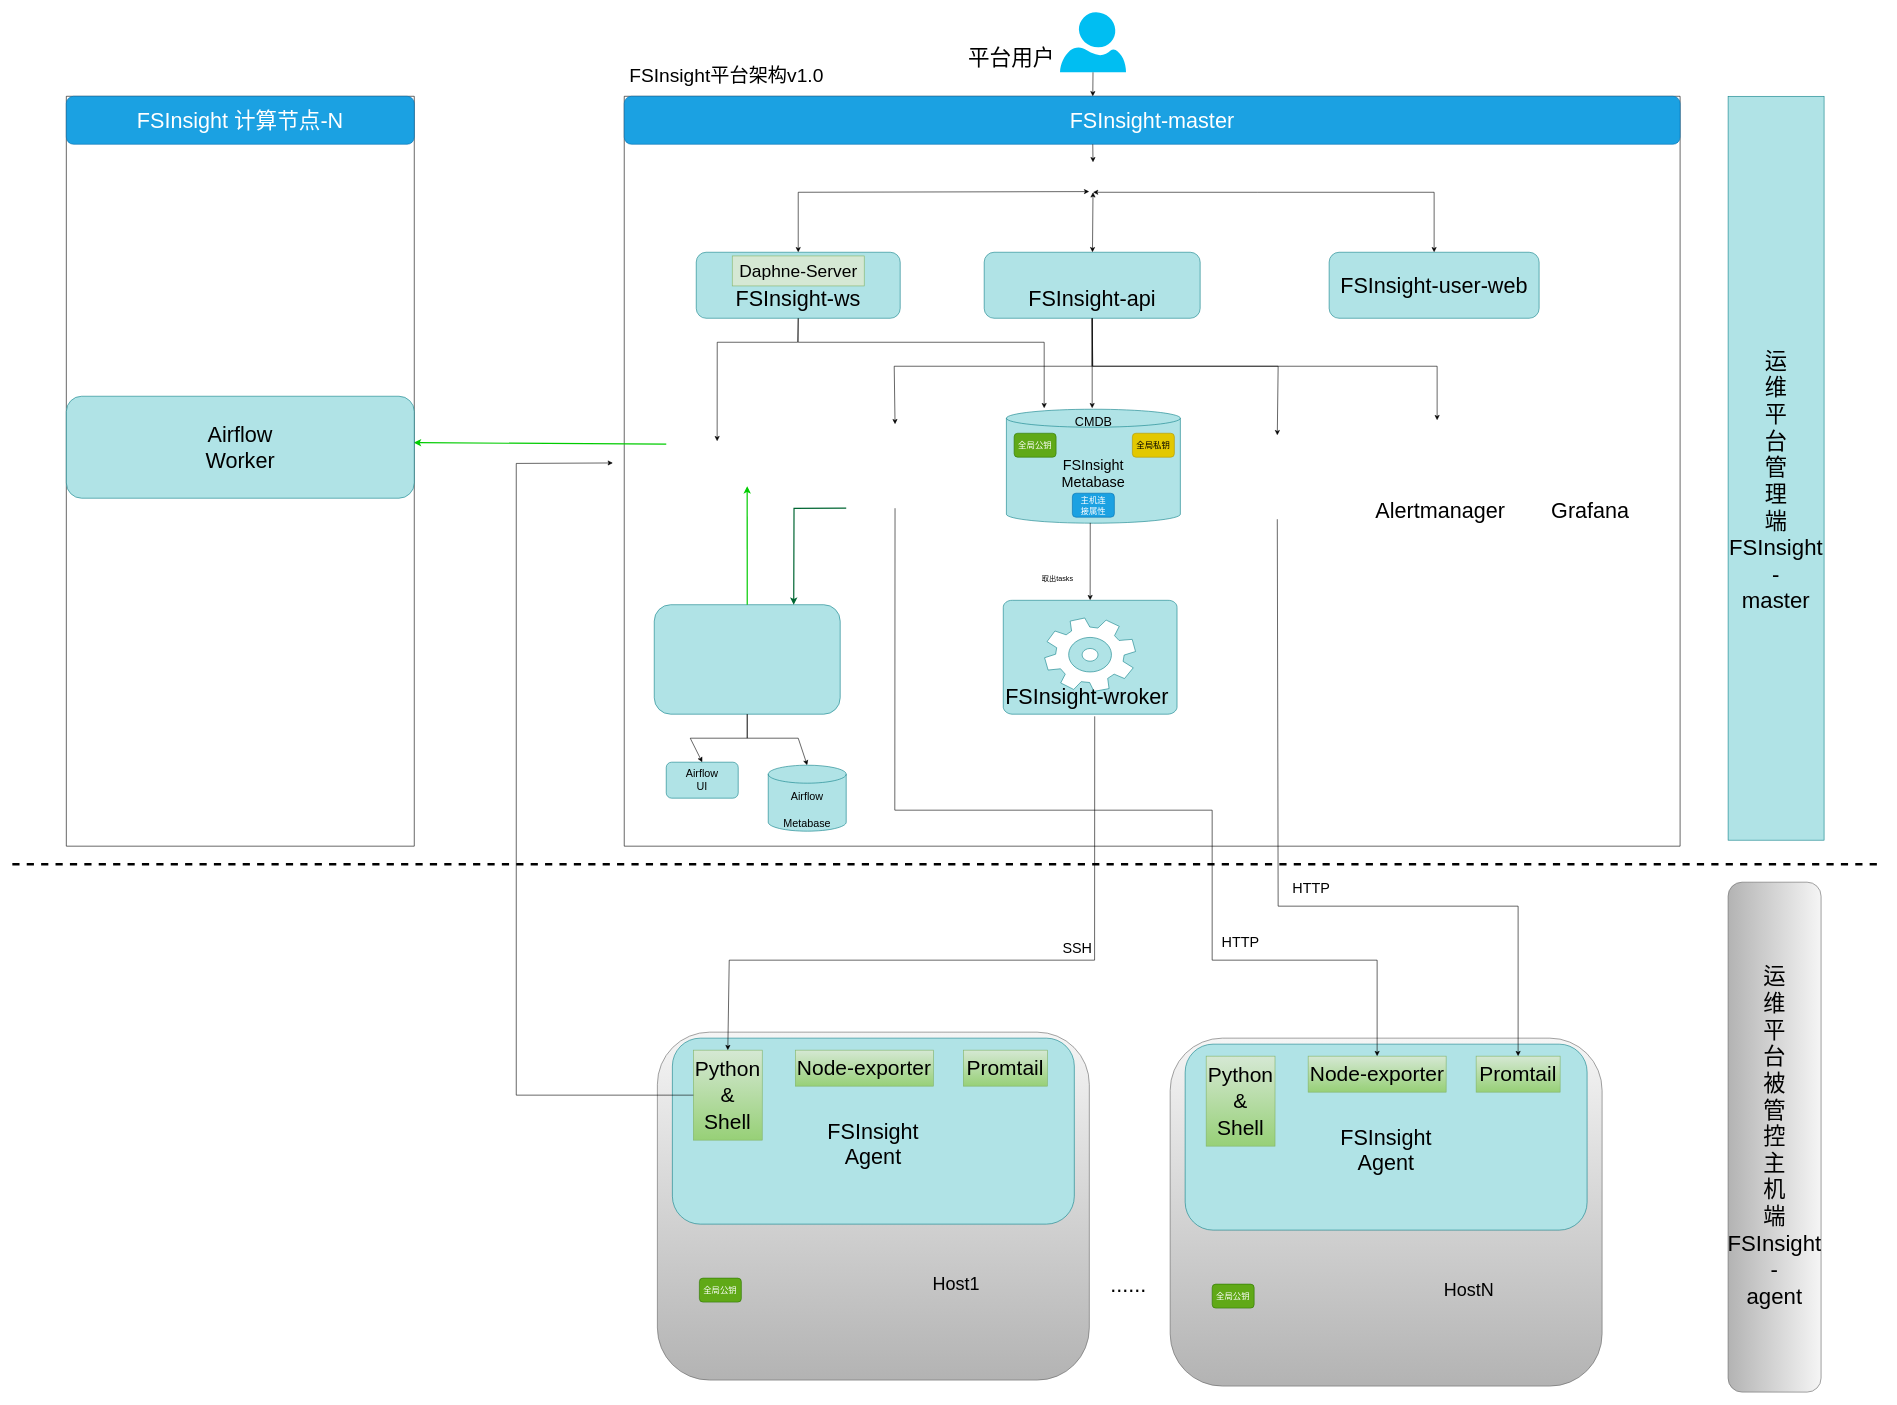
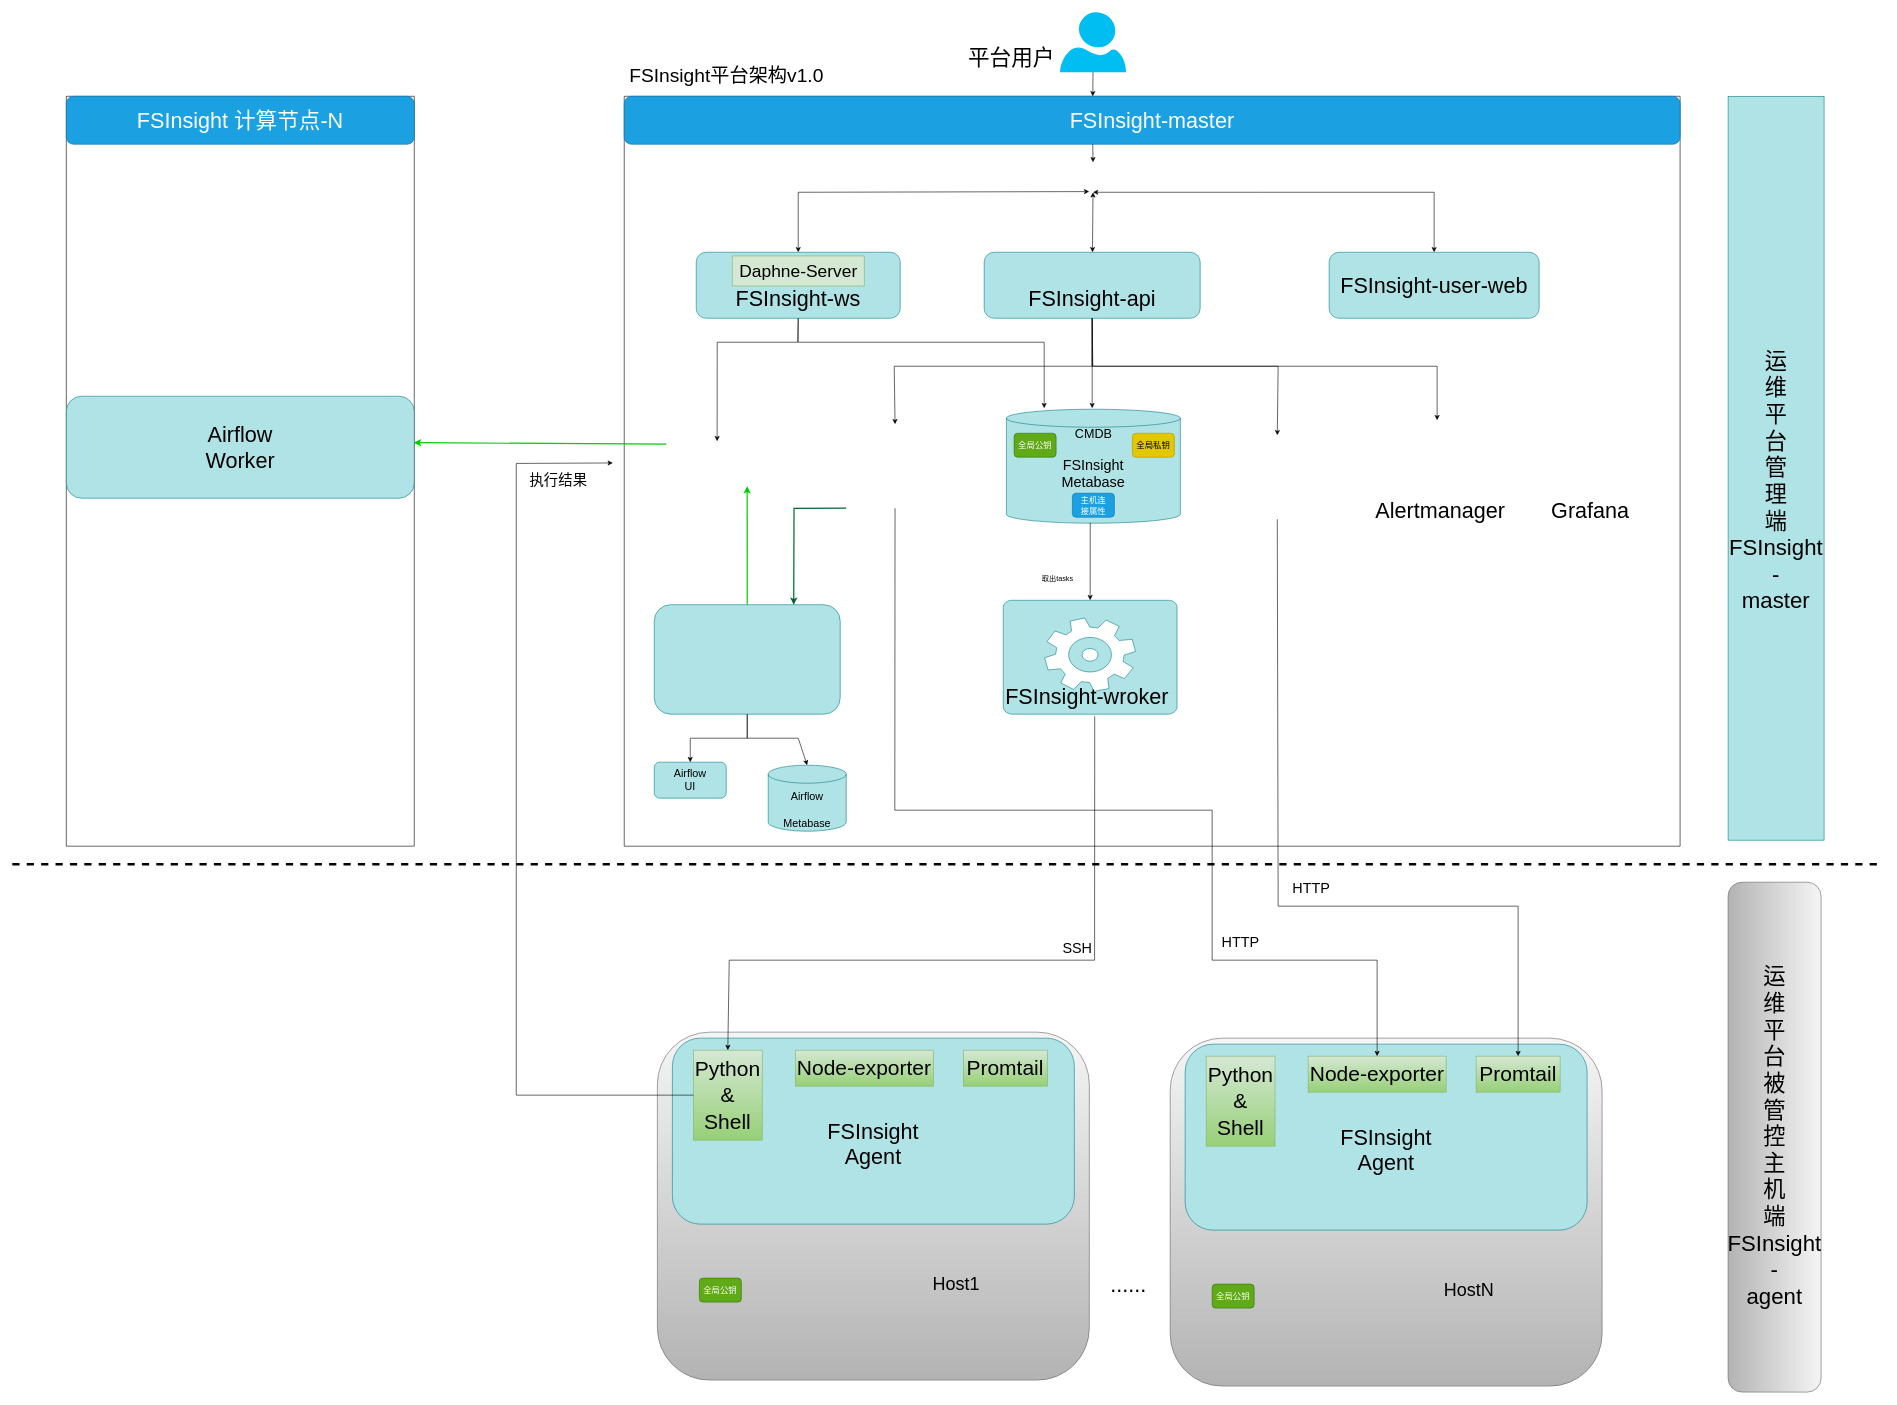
(1094, 421) -> (1094, 433)
none -> (558, 480)
(702, 780) -> (690, 780)
